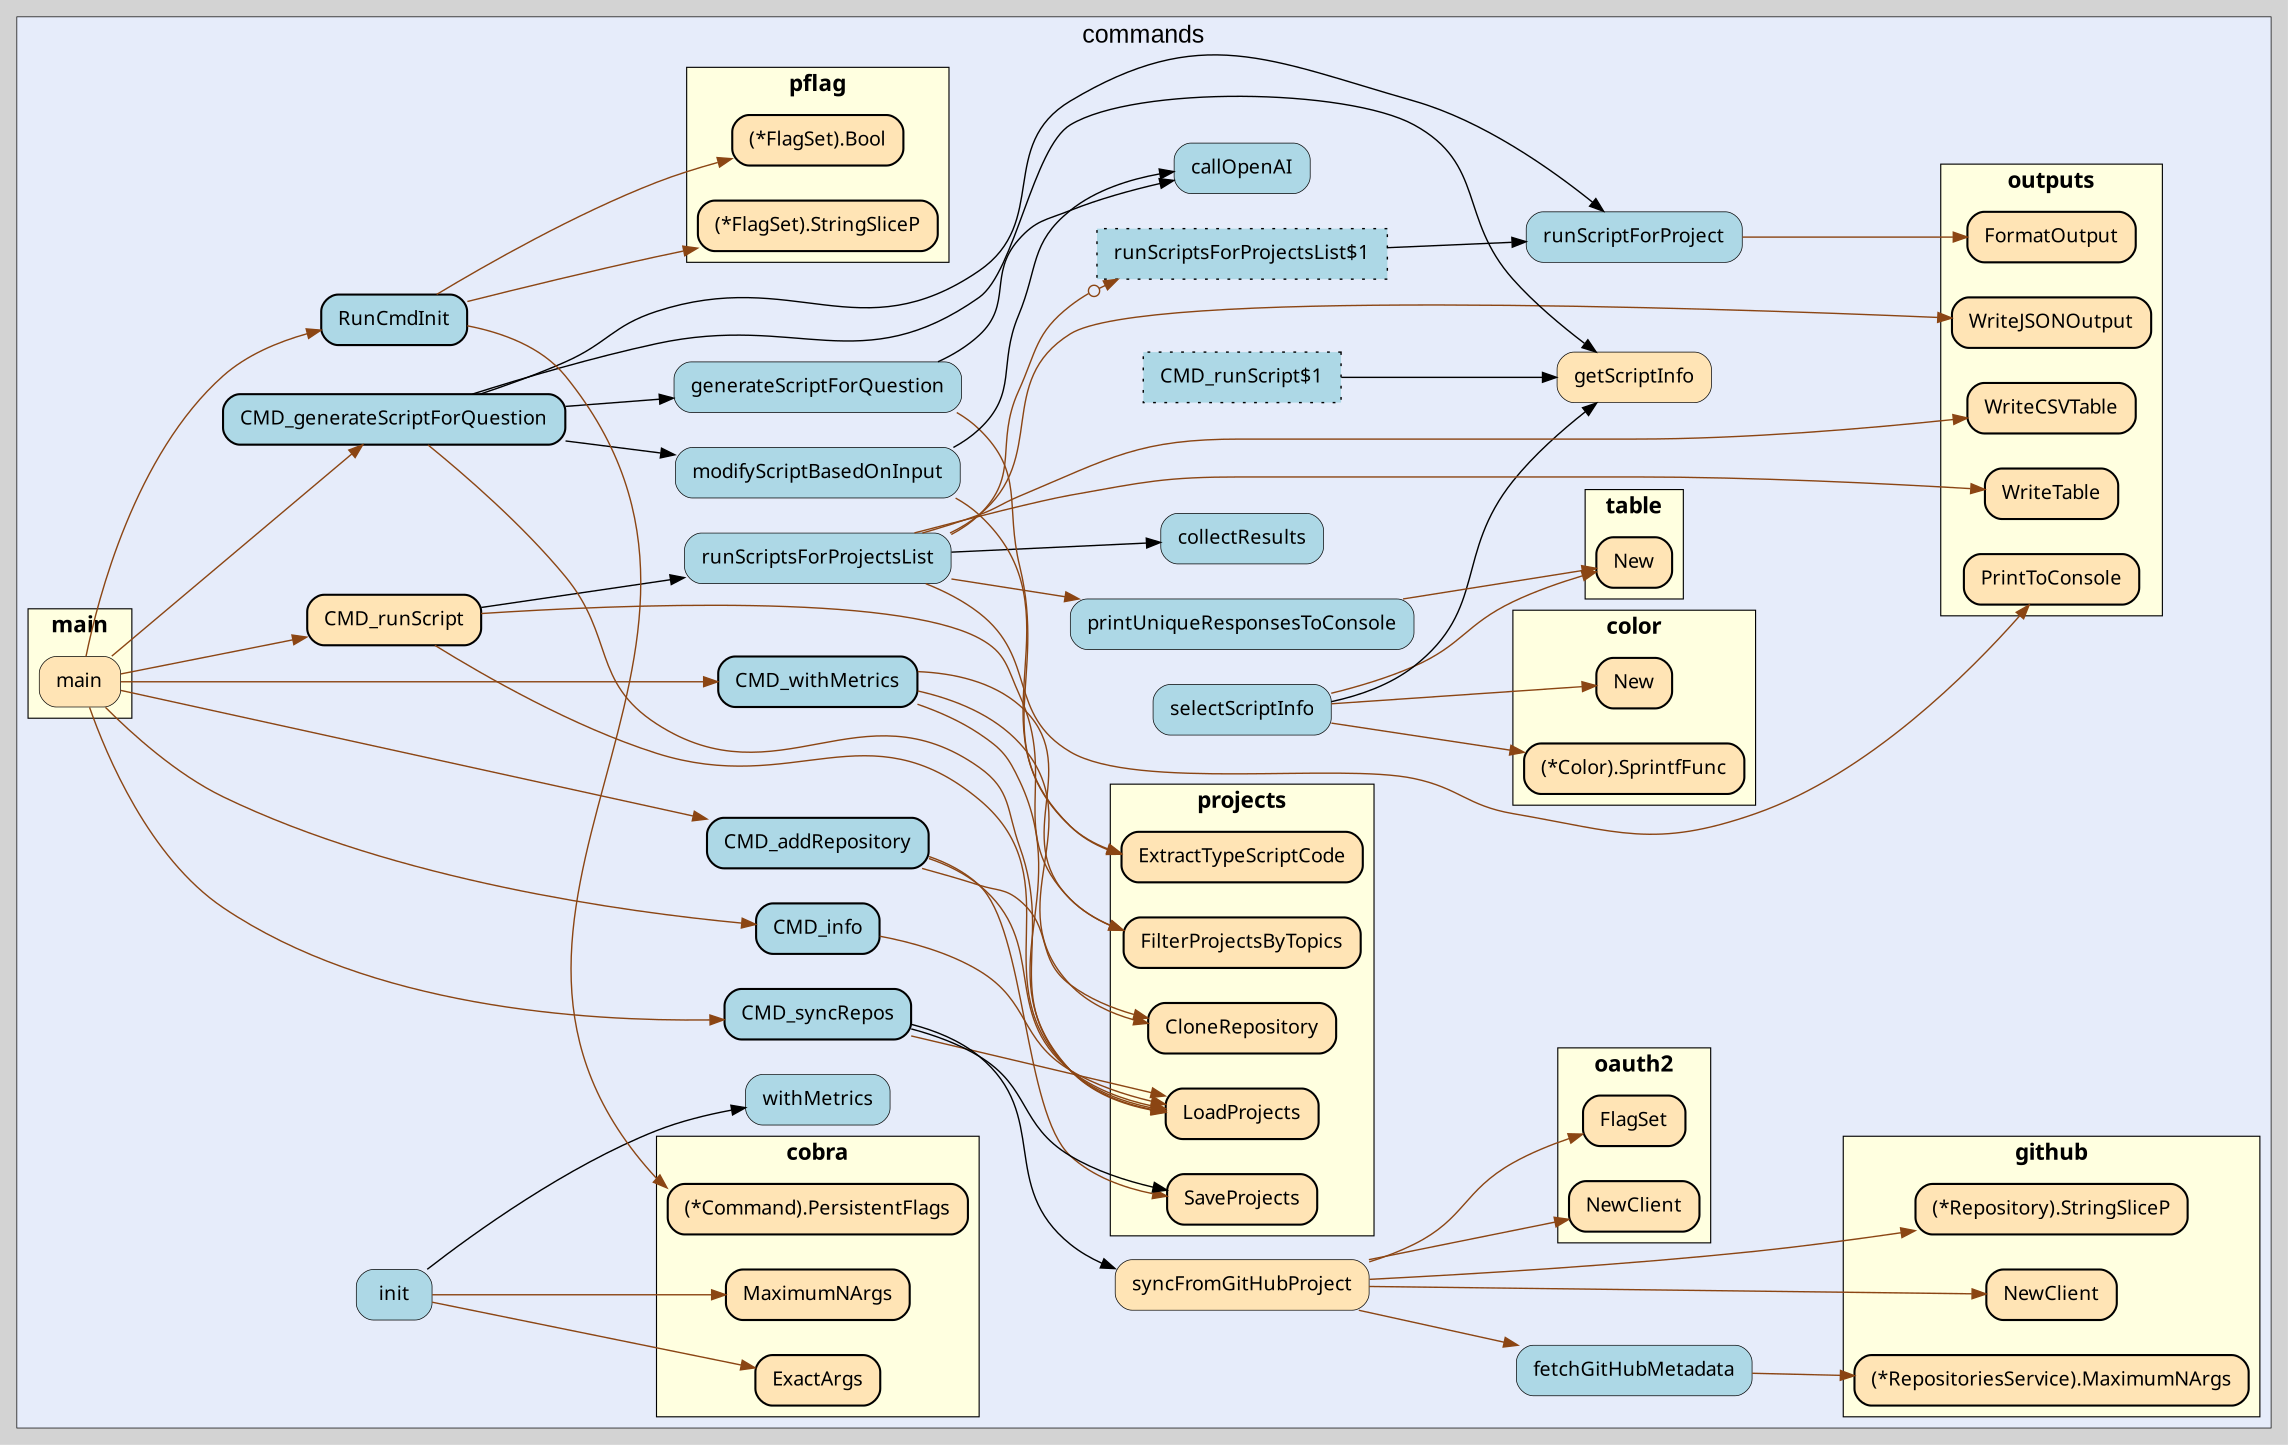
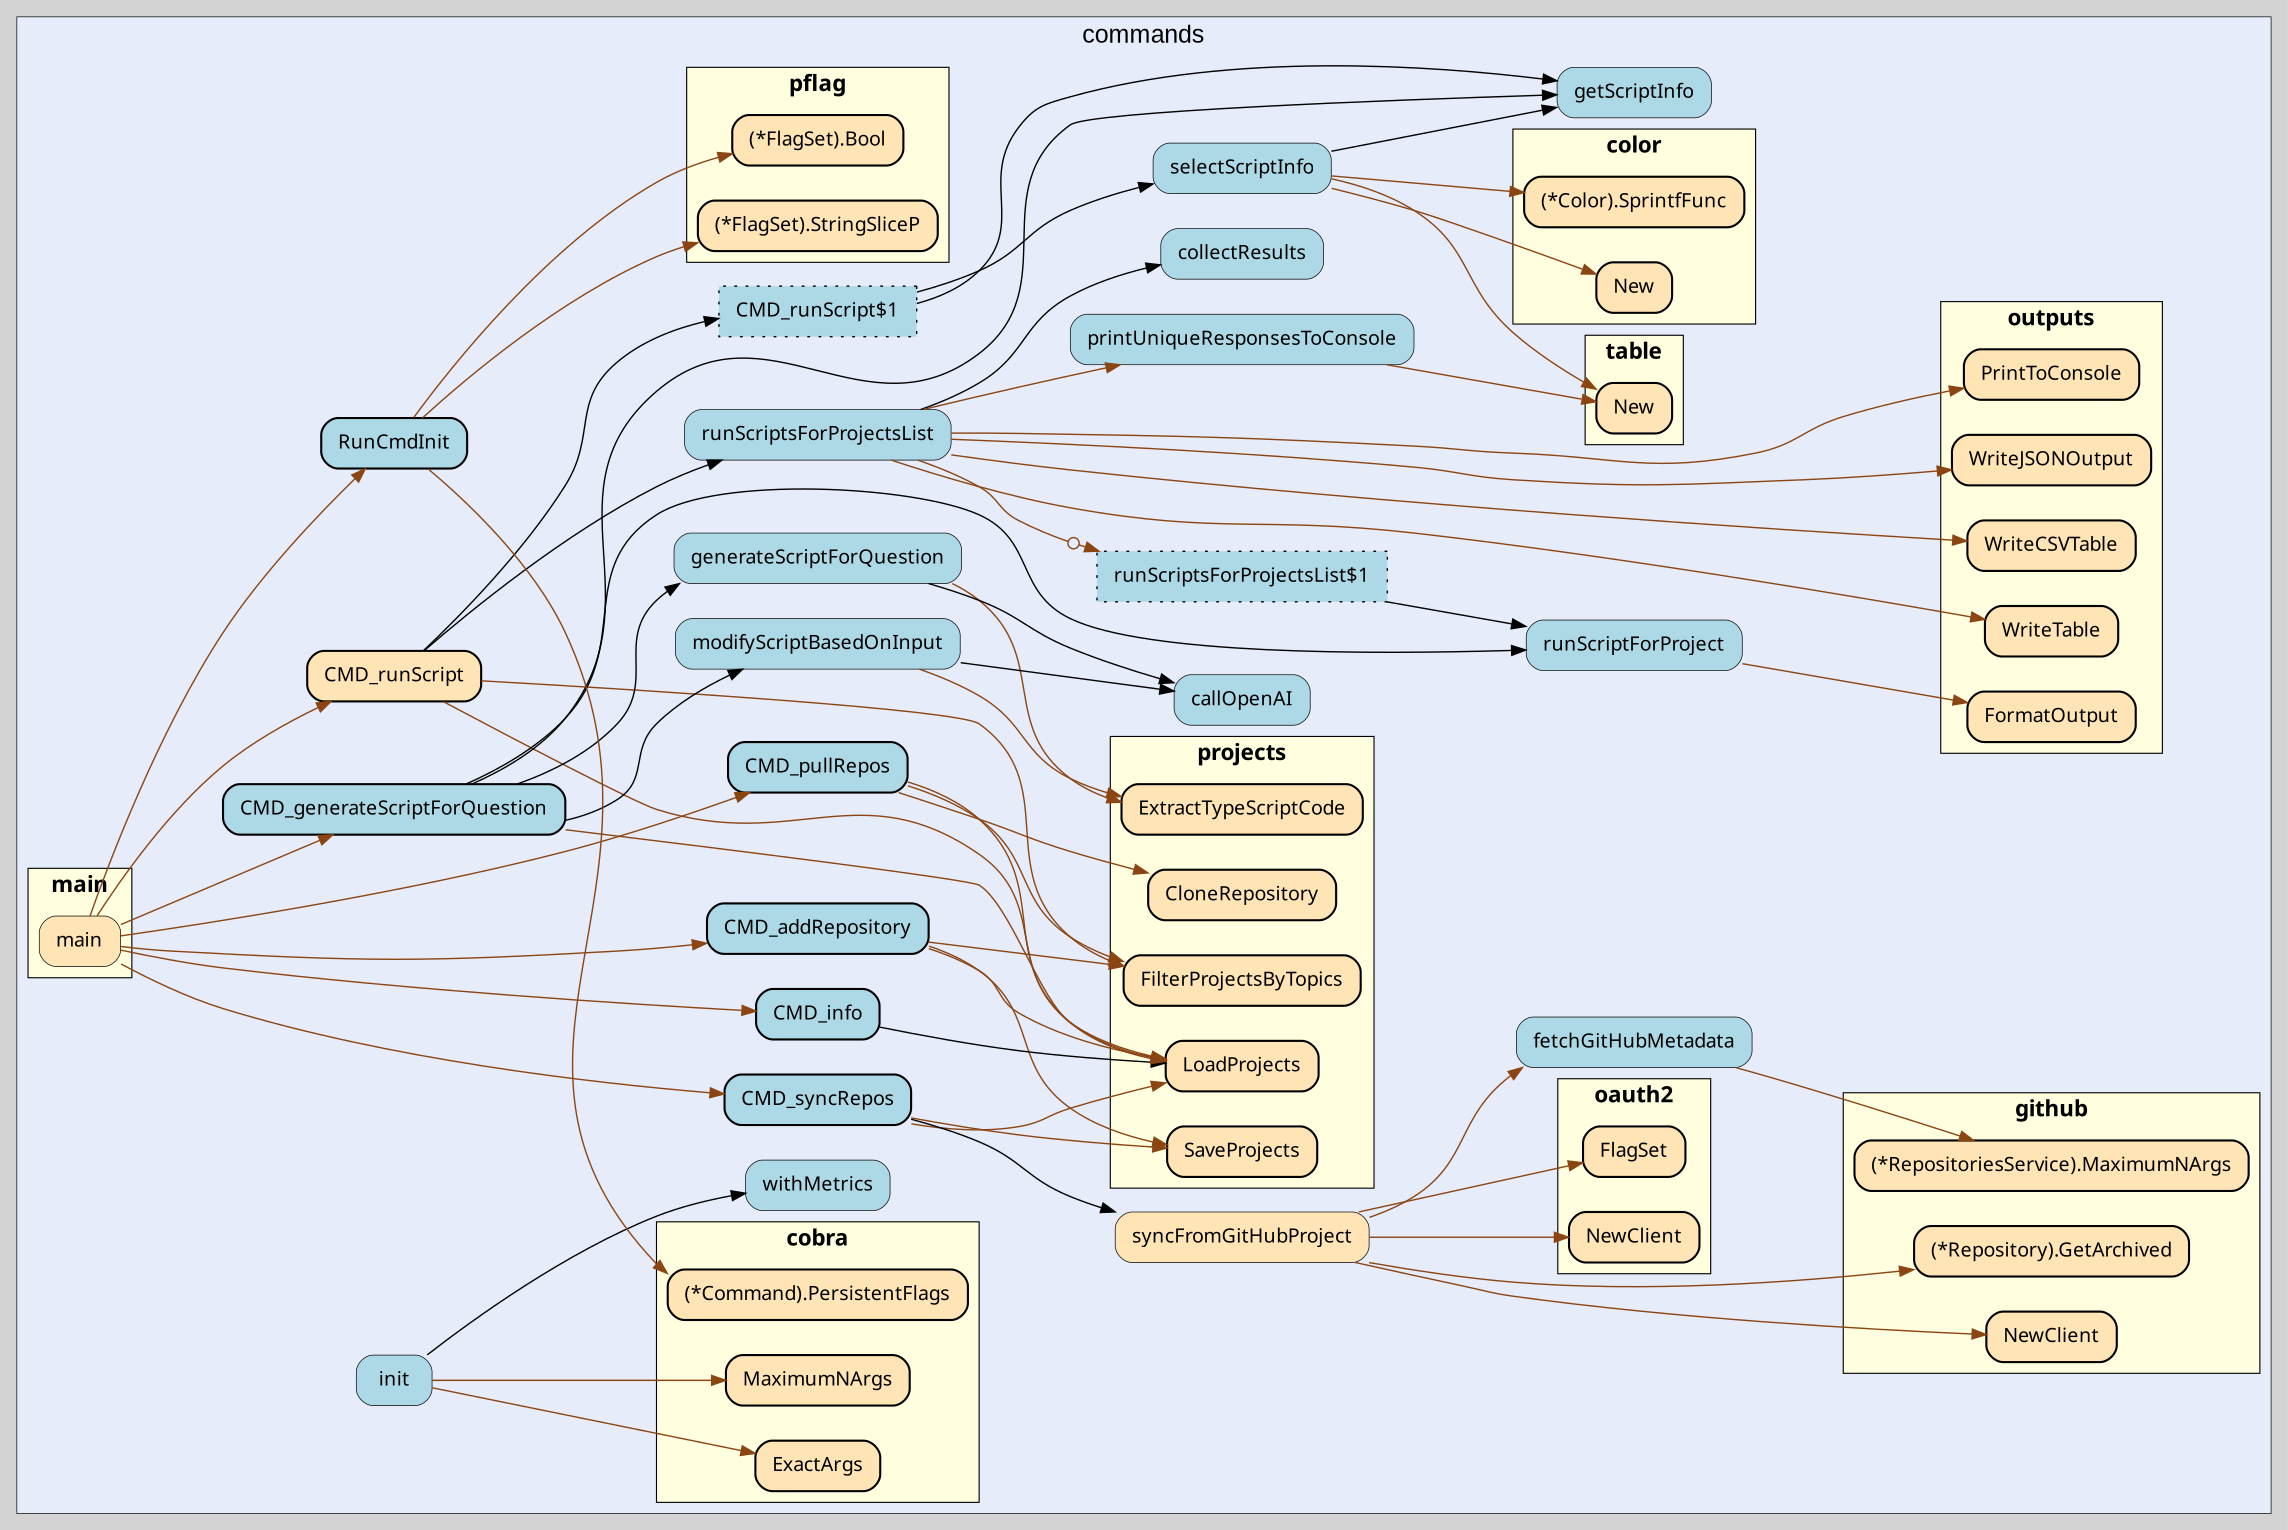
none -> (1037, 231)
(1634, 377) -> (1634, 93)
none -> (569, 478)
(818, 682) -> (818, 767)
(1014, 896) -> (1015, 953)
(1011, 999) -> (1015, 1050)
(1029, 1113) -> (1032, 1136)
(2052, 1209) -> (2052, 1251)
